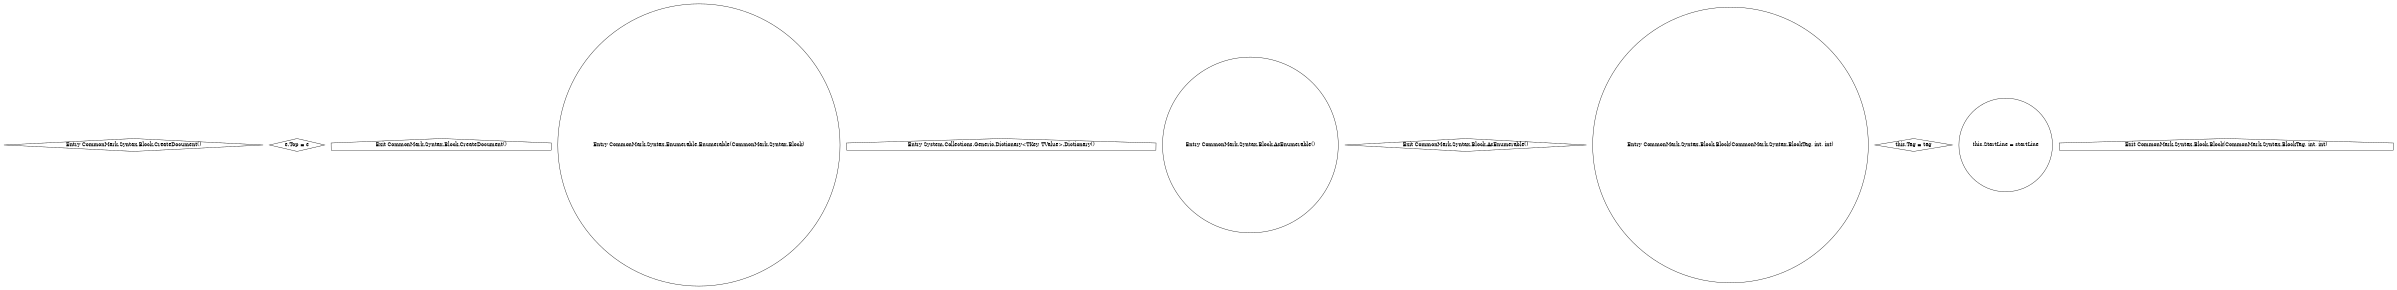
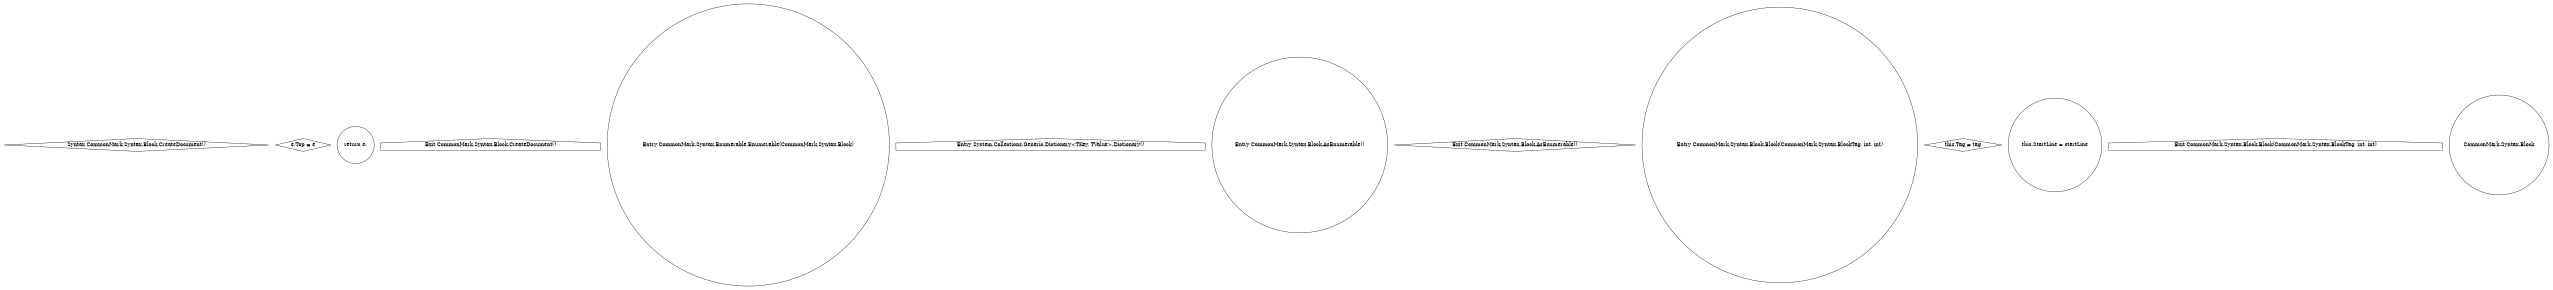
(134, 145) -> (136, 145)
none -> (356, 145)
none -> (2499, 145)
